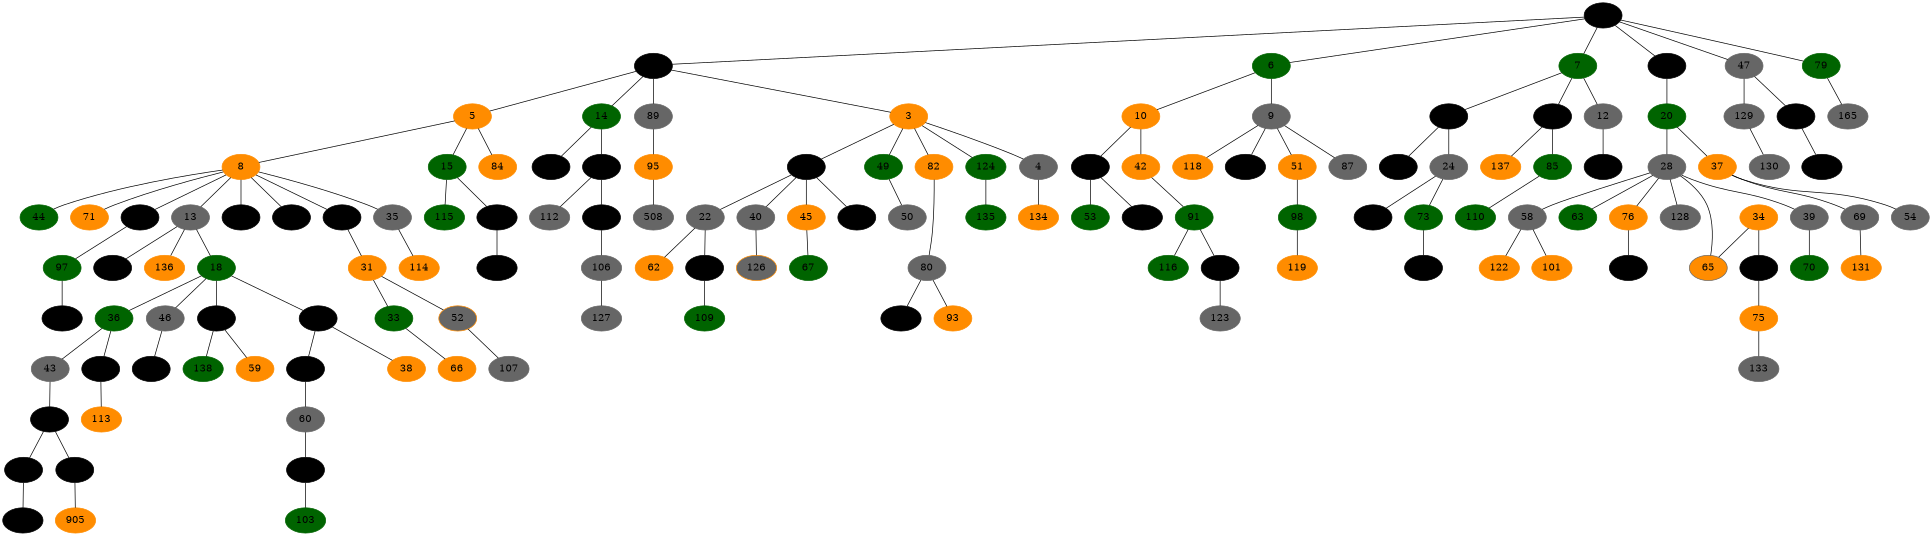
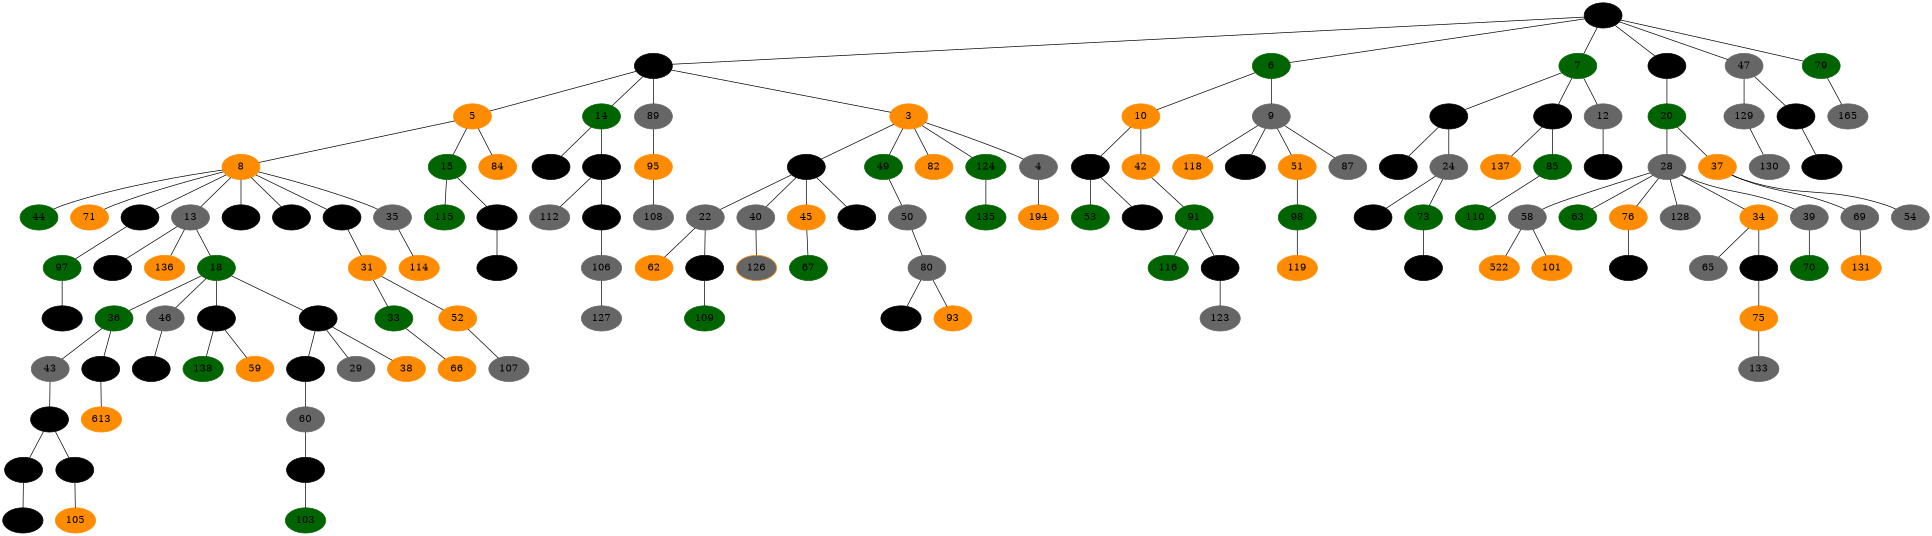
(1709, 210) -> (1713, 192)
(653, 217) -> (653, 217)
(1038, 217) -> (1038, 217)
(933, 218) -> (917, 243)
(1499, 268) -> (1499, 268)
(1708, 268) -> (1708, 268)
(458, 318) -> (458, 318)
none -> (356, 369)
(101, 419) -> (101, 419)
(75, 520) -> (75, 520)
